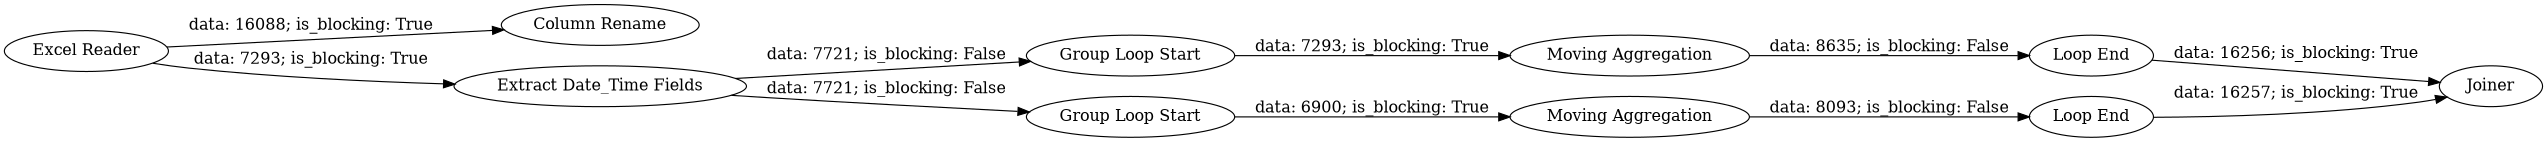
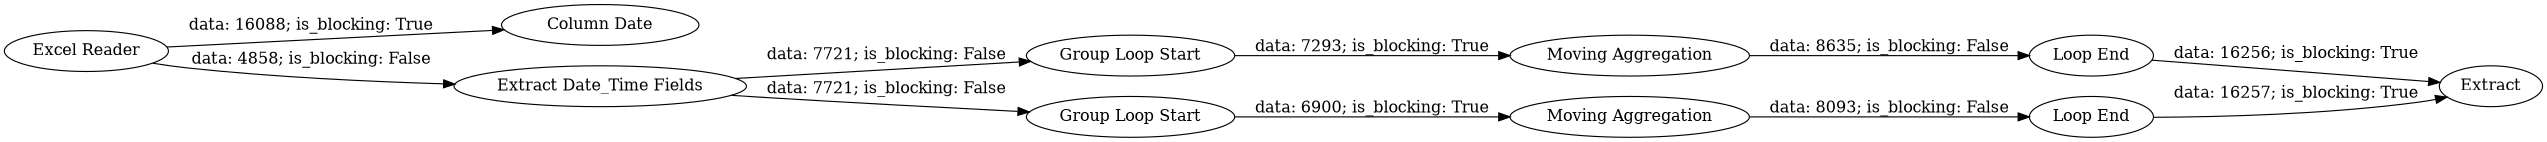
(600, 25) -> (600, 25)
(311, 60) -> (311, 60)
(2491, 86) -> (2491, 86)
